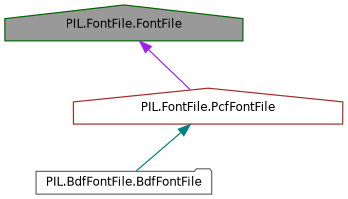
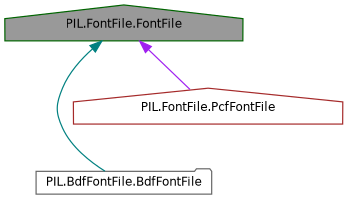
(159, 152) -> (58, 114)
